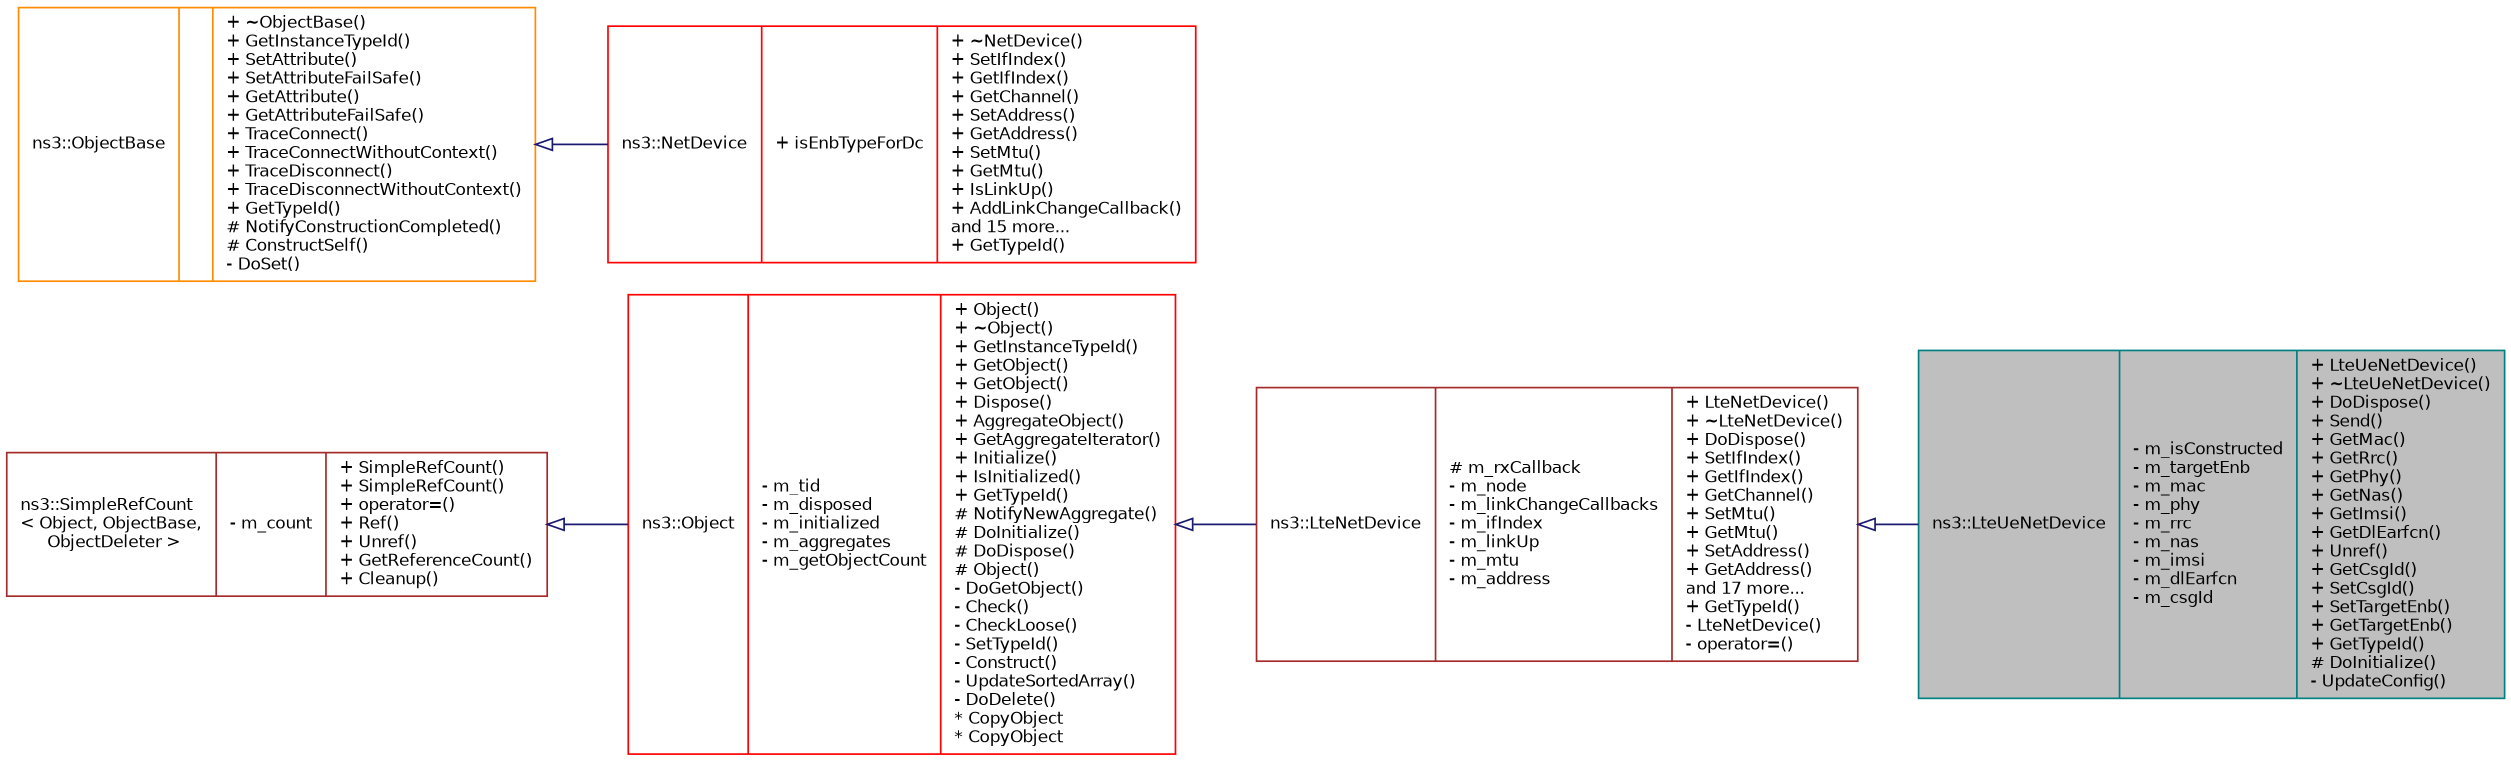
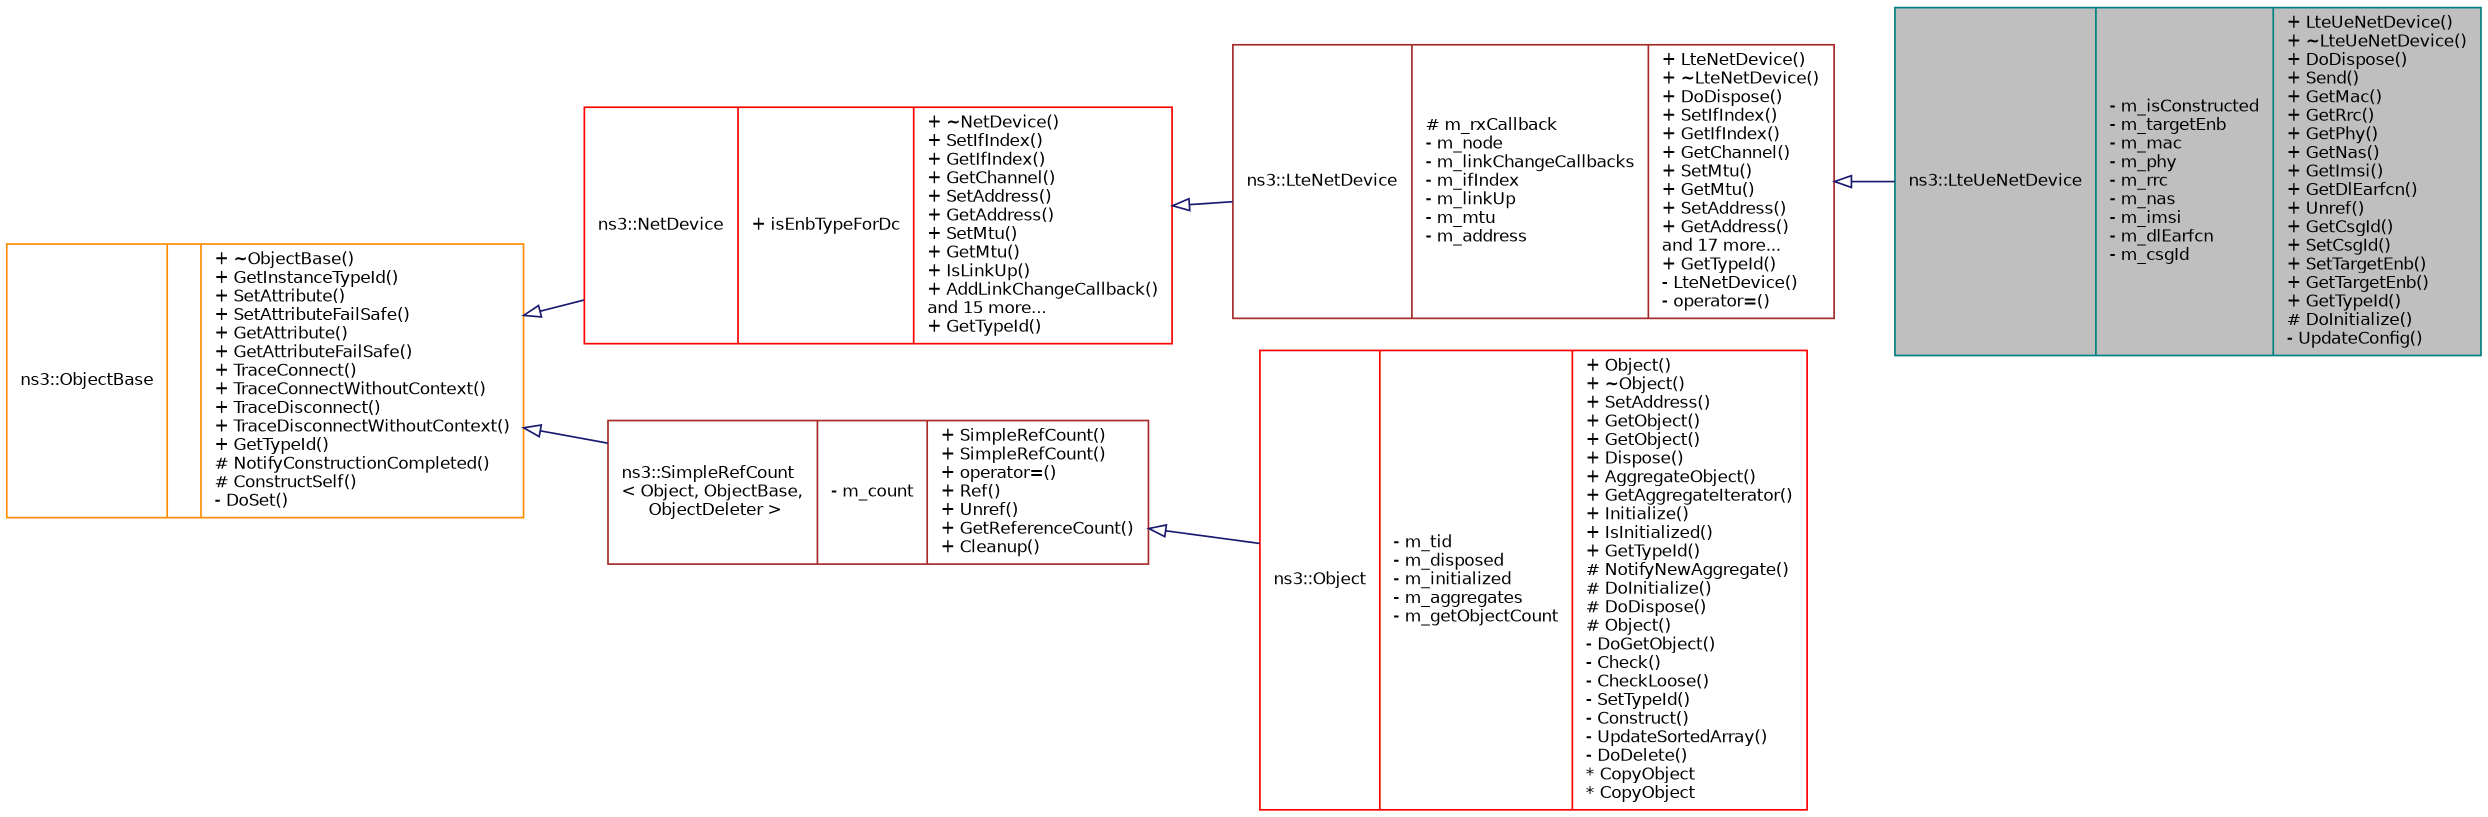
(1046, 347) -> (1648, 403)
none -> (574, 437)
(1225, 524) -> (1211, 203)
